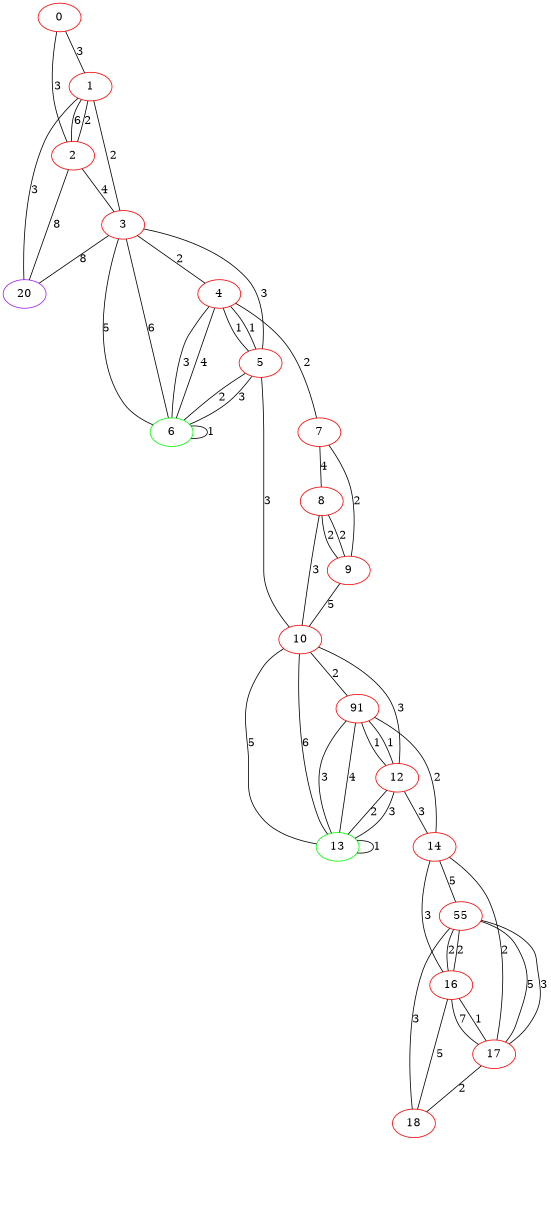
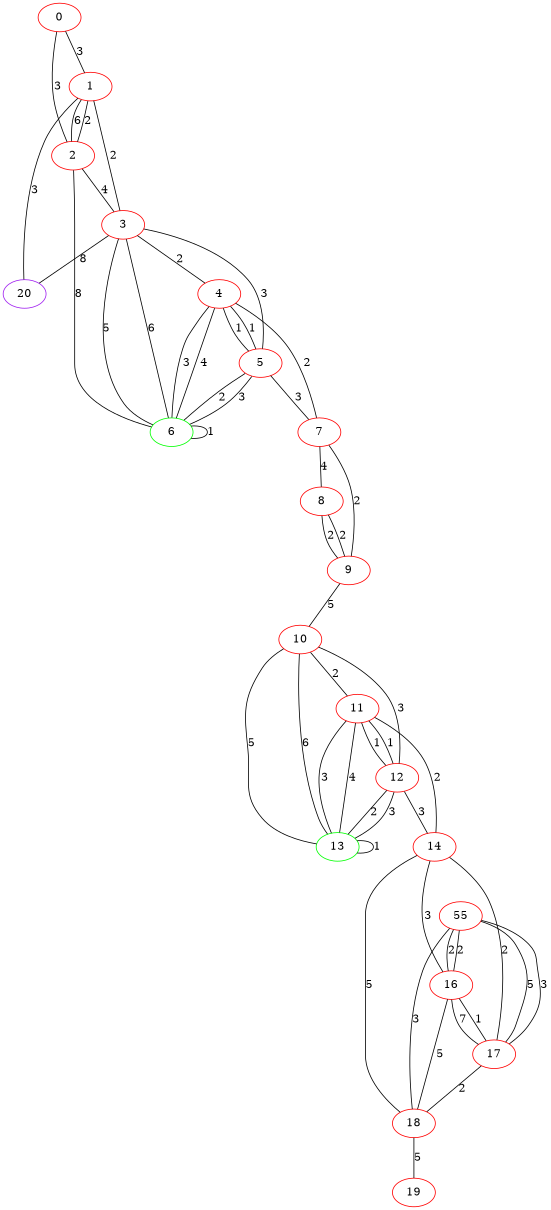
(49, 225) -> (75, 320)
(264, 506) -> (290, 398)
(310, 570) -> none
(358, 709) -> (358, 709)
(448, 881) -> (365, 978)
none -> (414, 1192)
